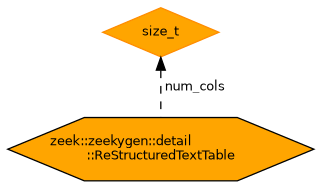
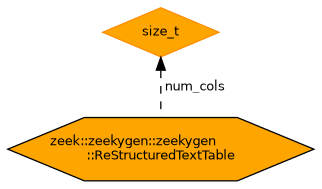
(161, 149) -> (161, 149)
